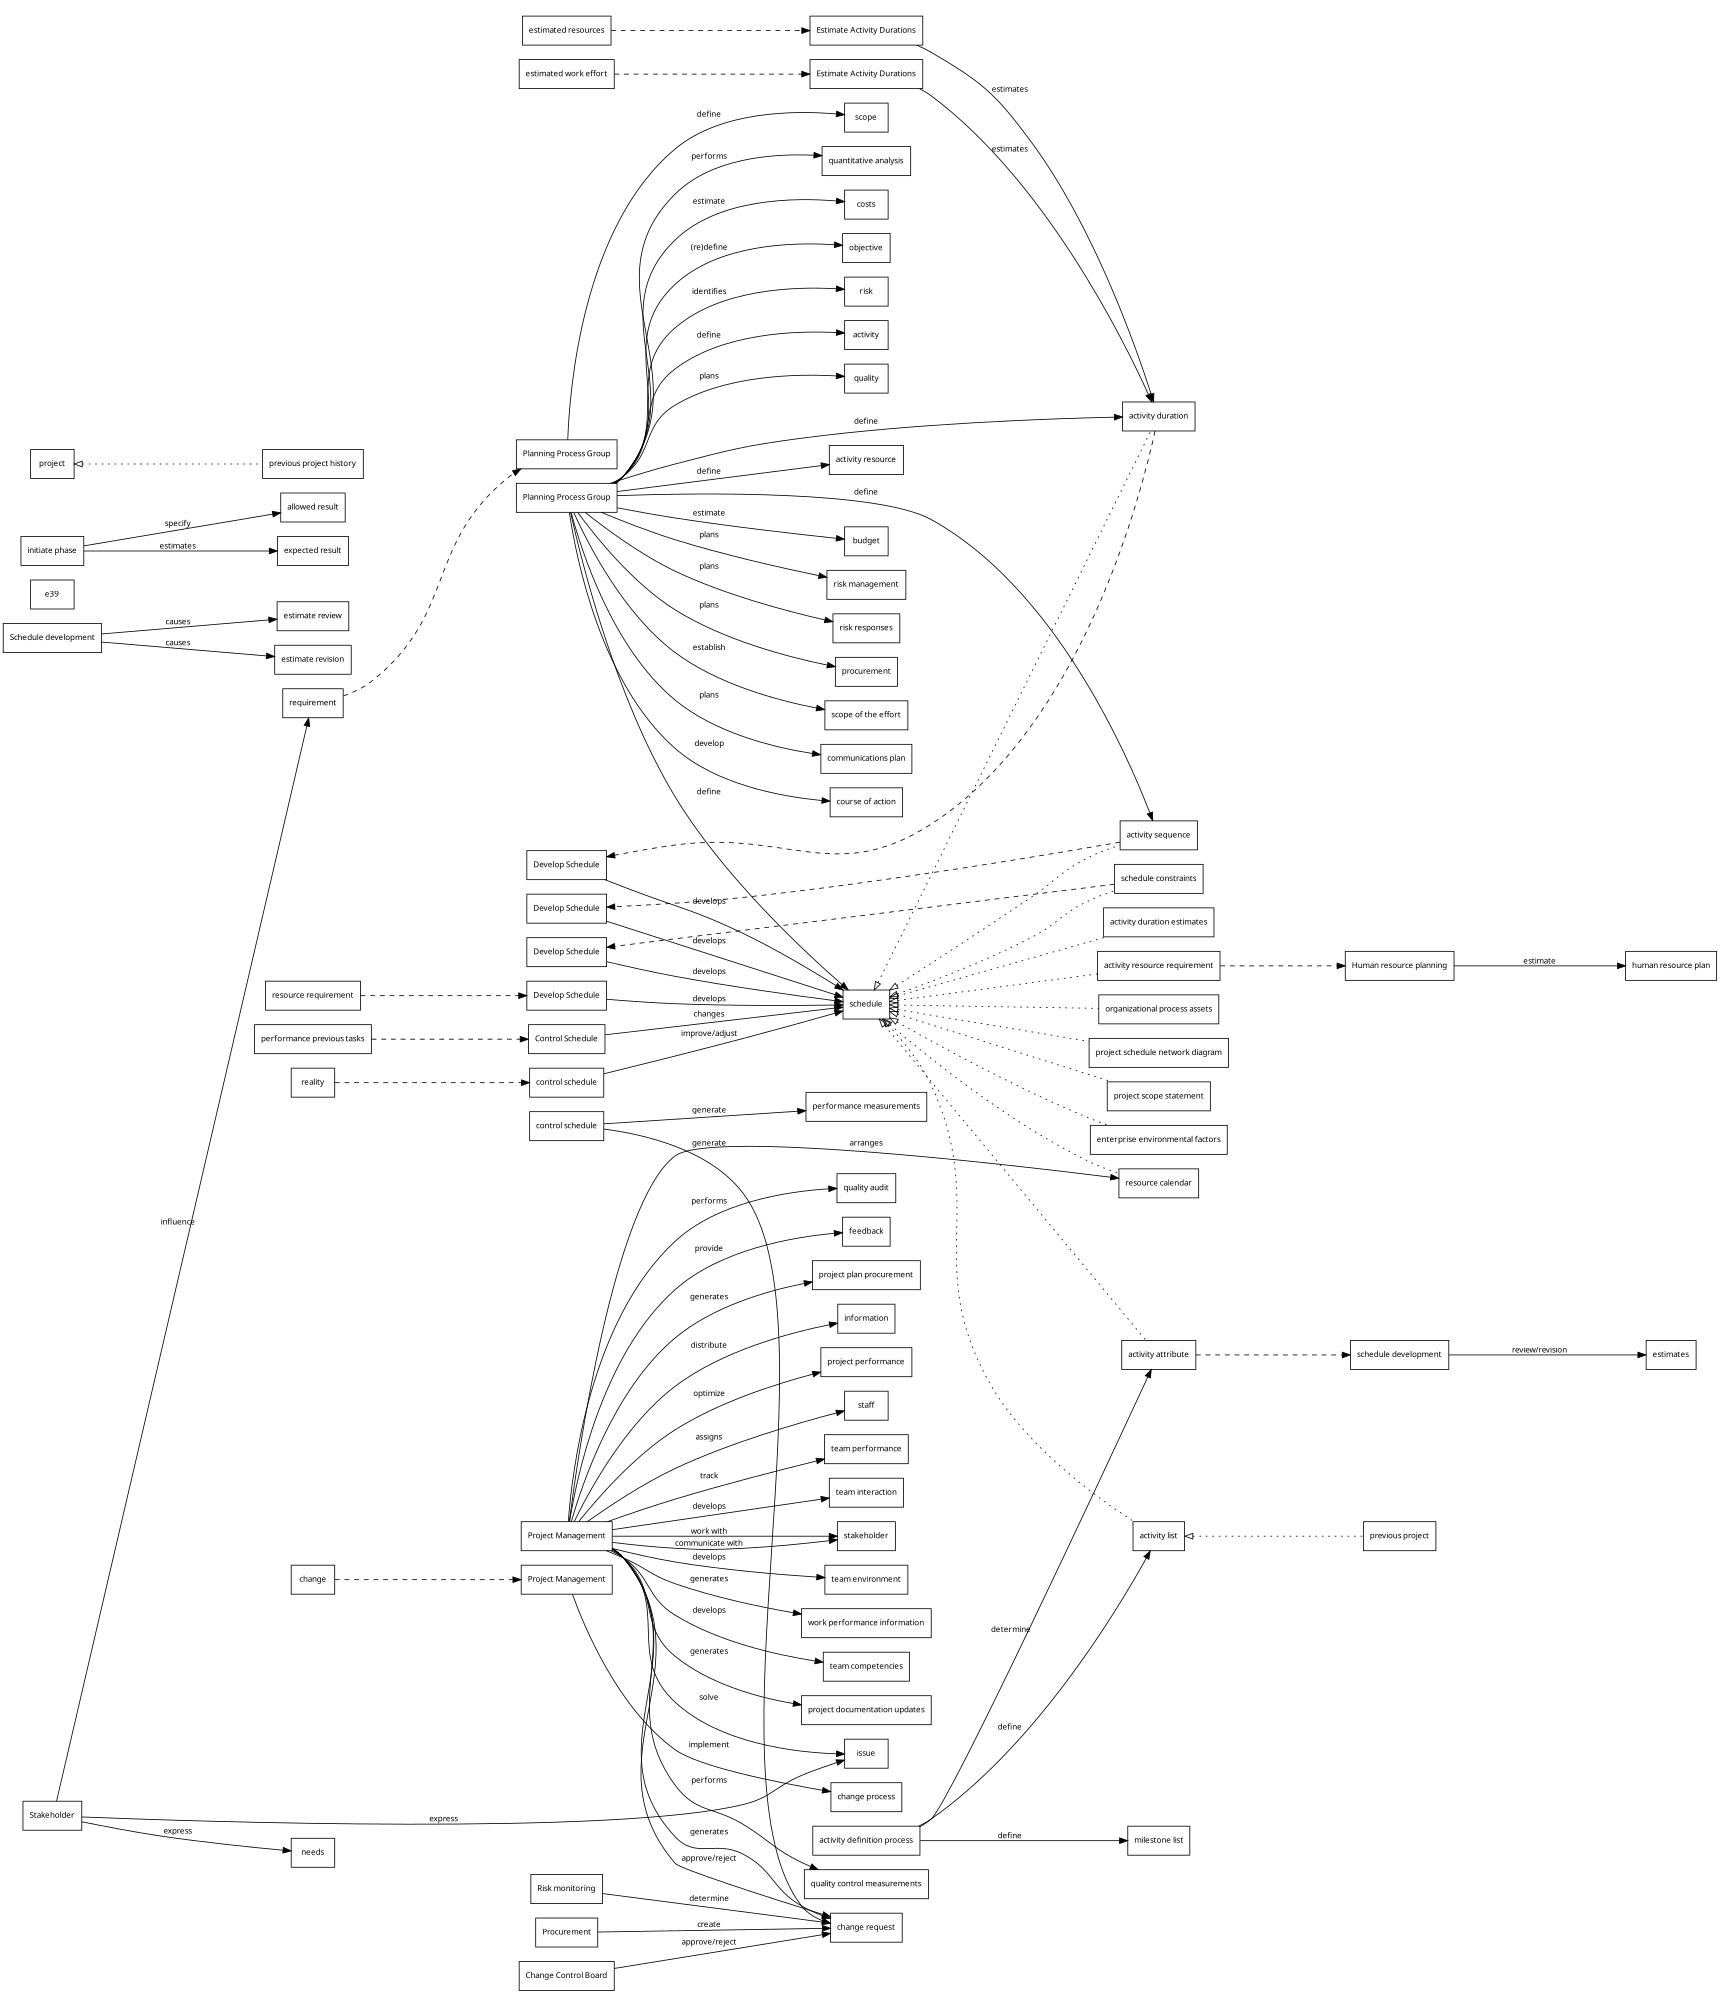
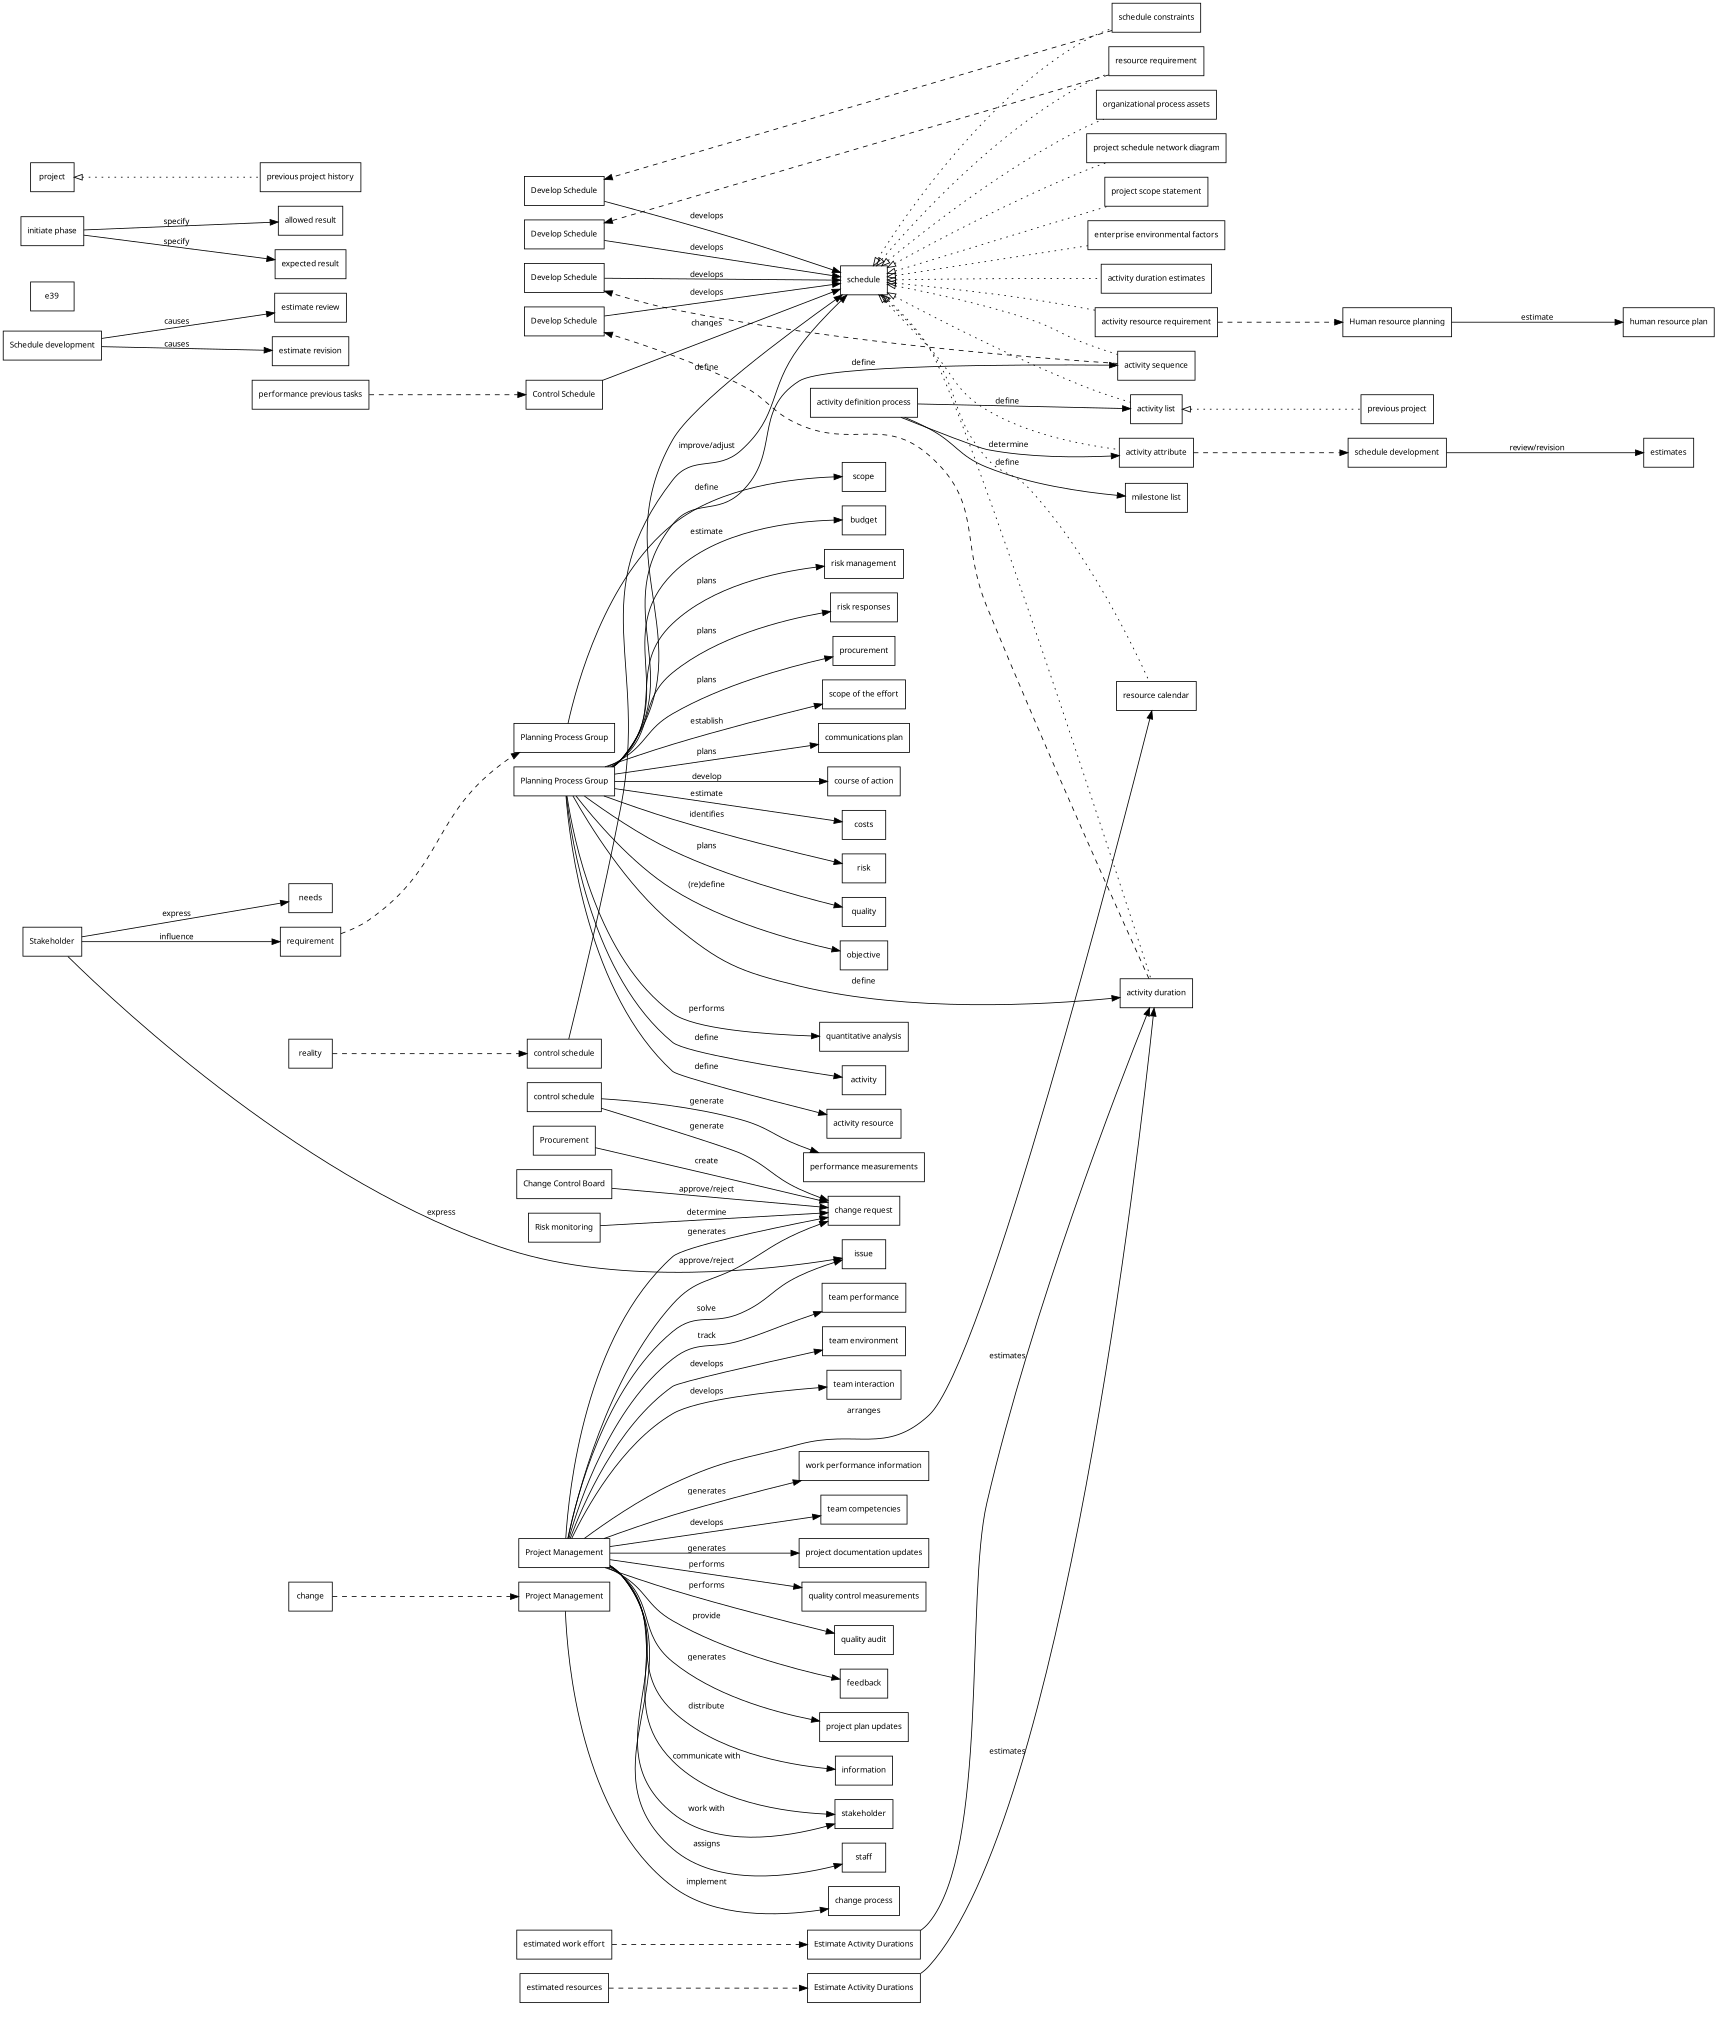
none -> (986, 154)
(178, 547) -> (177, 242)
(866, 1275) -> (864, 1727)
(866, 1362) -> none
